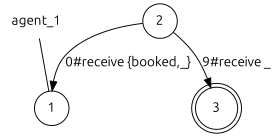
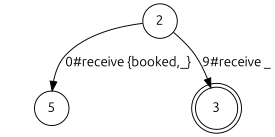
(36, 21) -> none
(52, 108) -> (52, 108)
